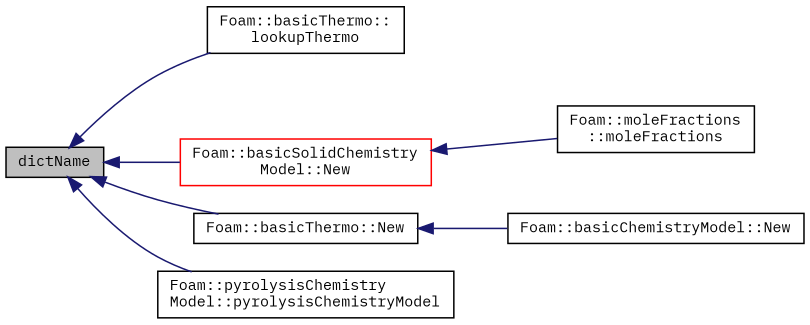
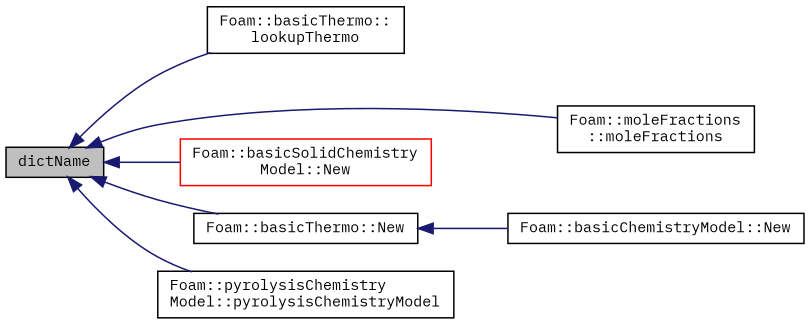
(502, 144) -> (328, 109)
